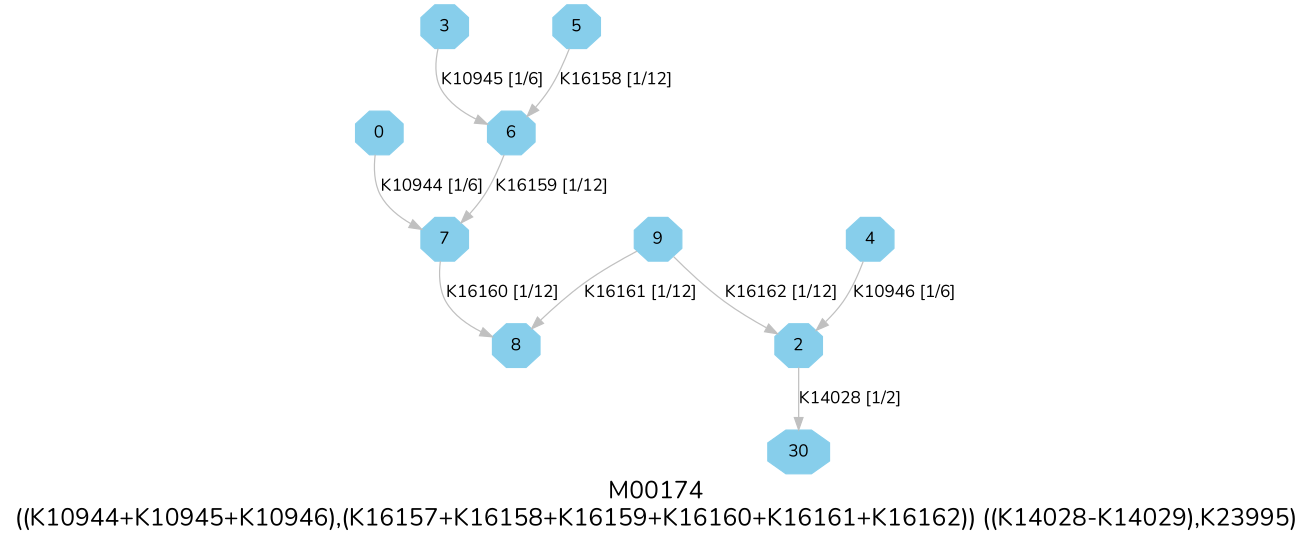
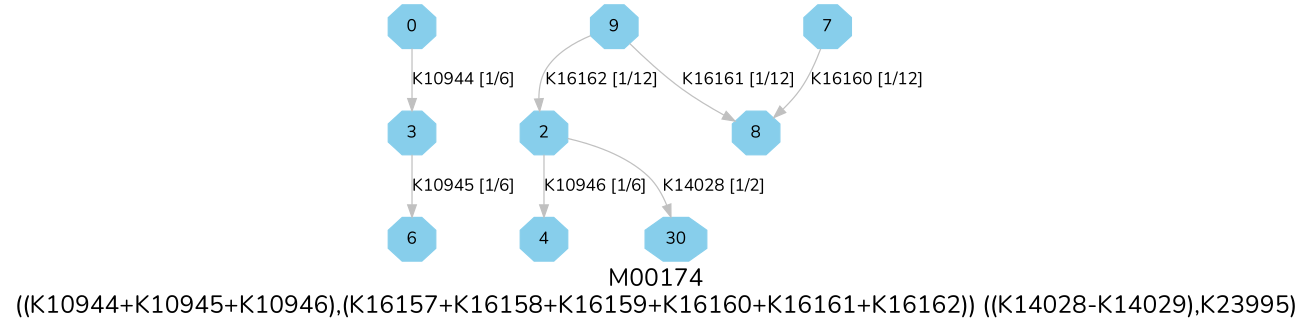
(577, 27) -> none
(490, 186) -> none
(381, 195) -> (412, 73)
(848, 294) -> (544, 180)
